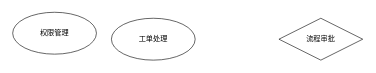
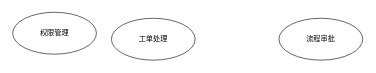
(321, 39) -> (321, 39)
